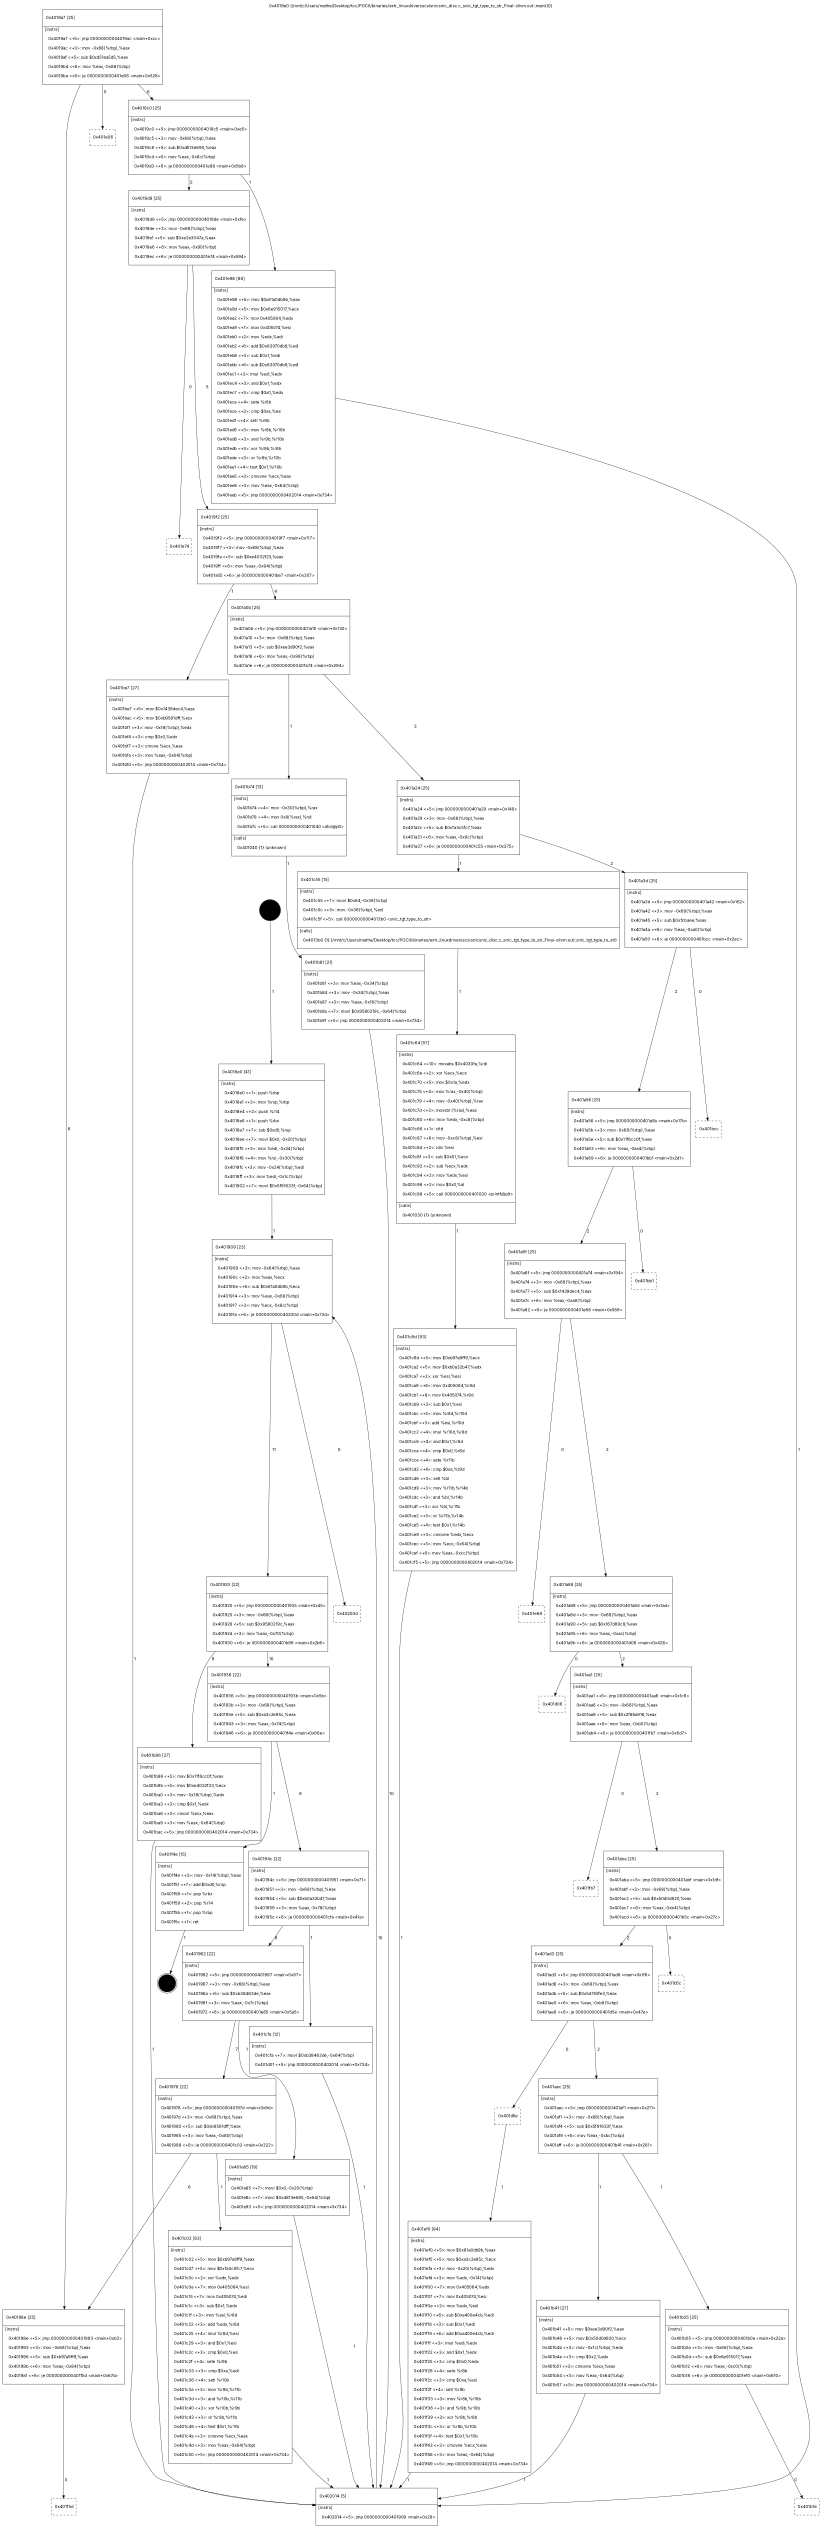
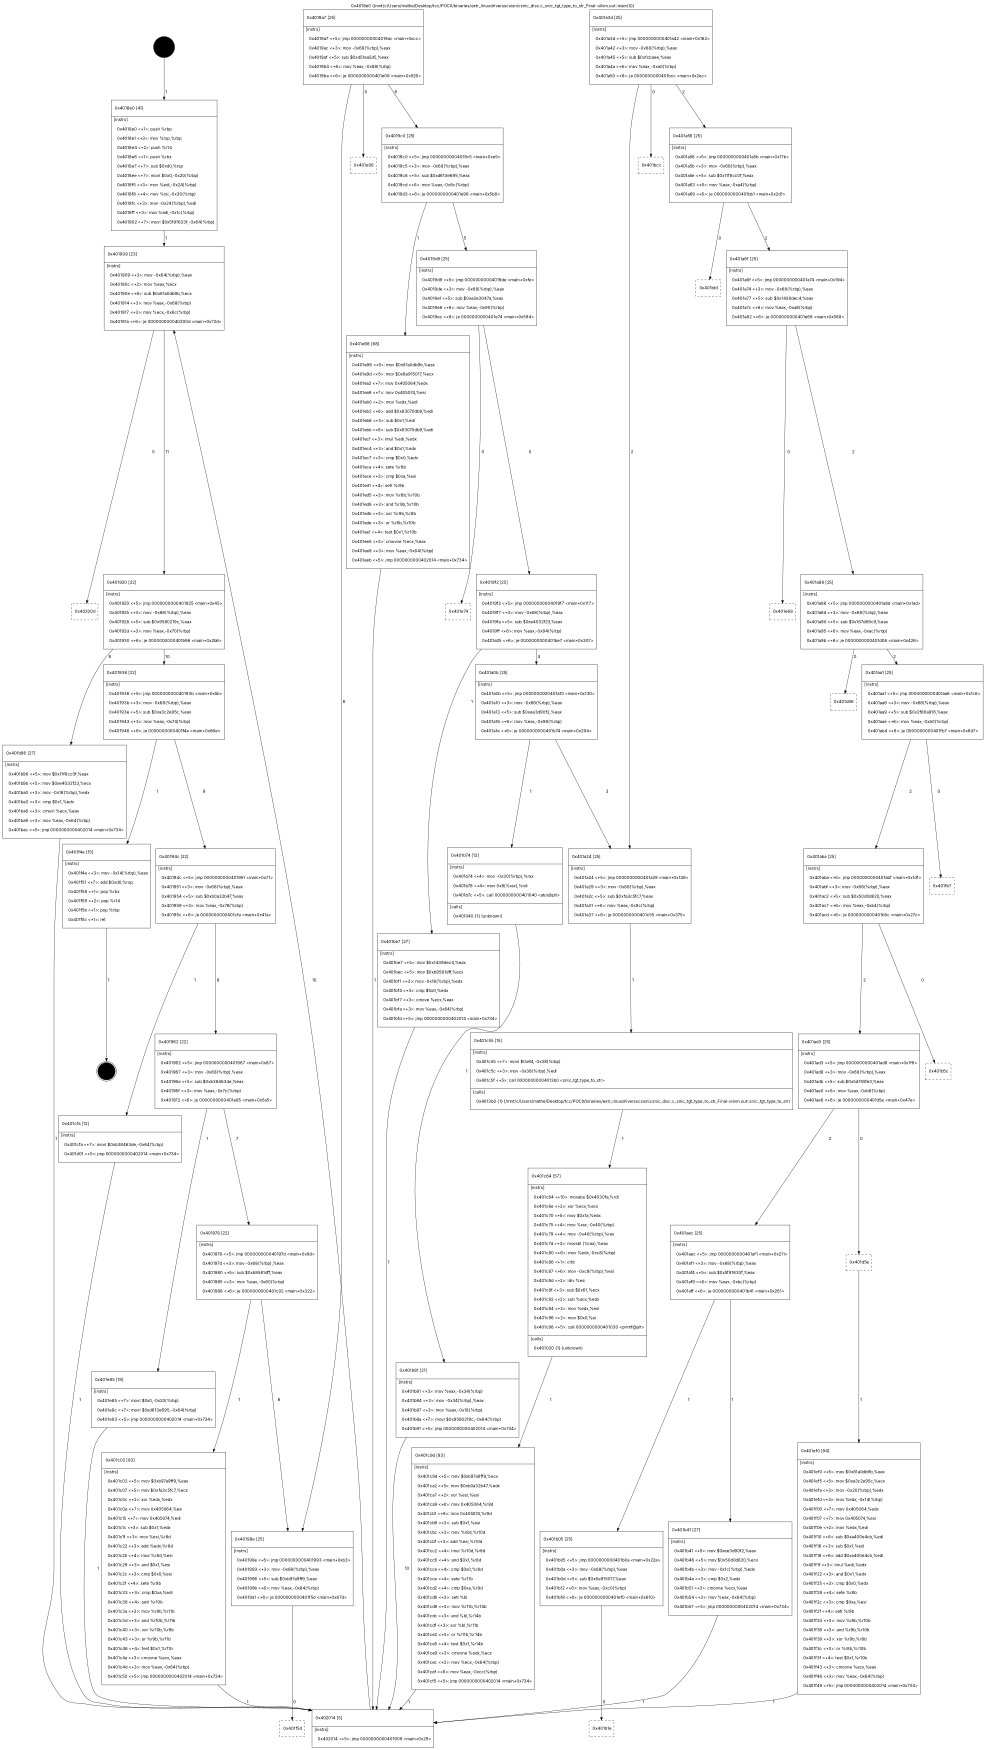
(572, 851) -> (630, 465)
